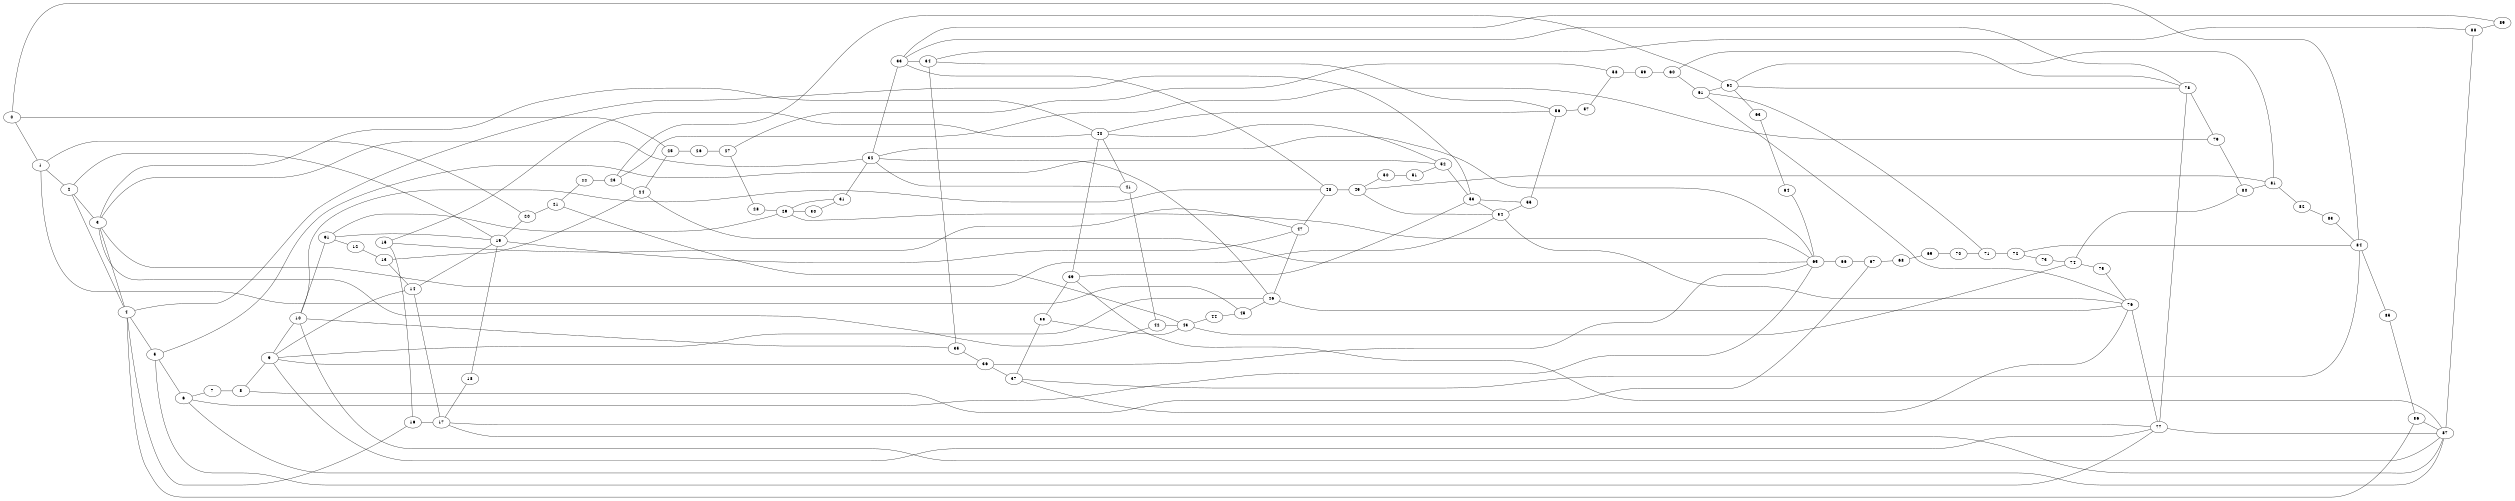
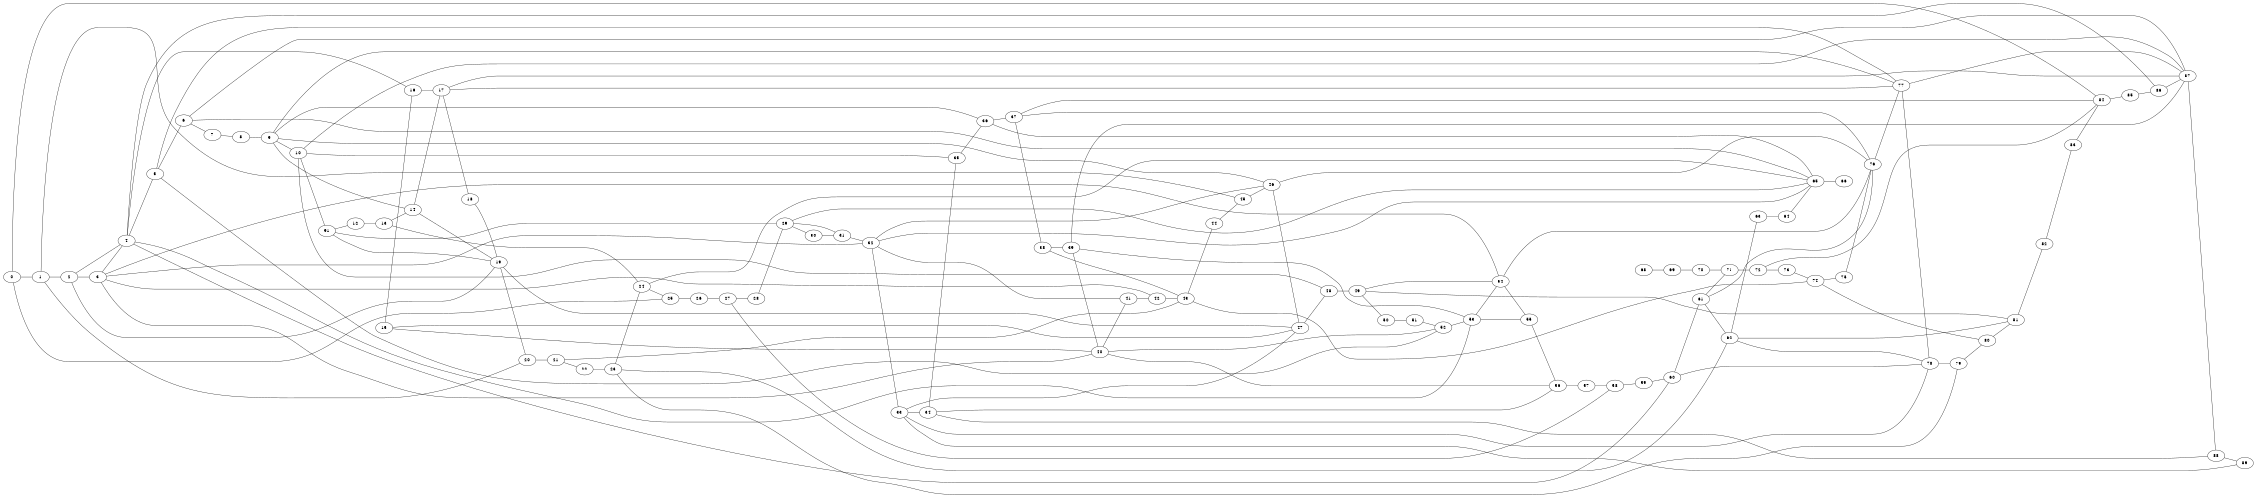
(1127, 83) -> (1107, 387)
(1873, 262) -> none
none -> (900, 479)
